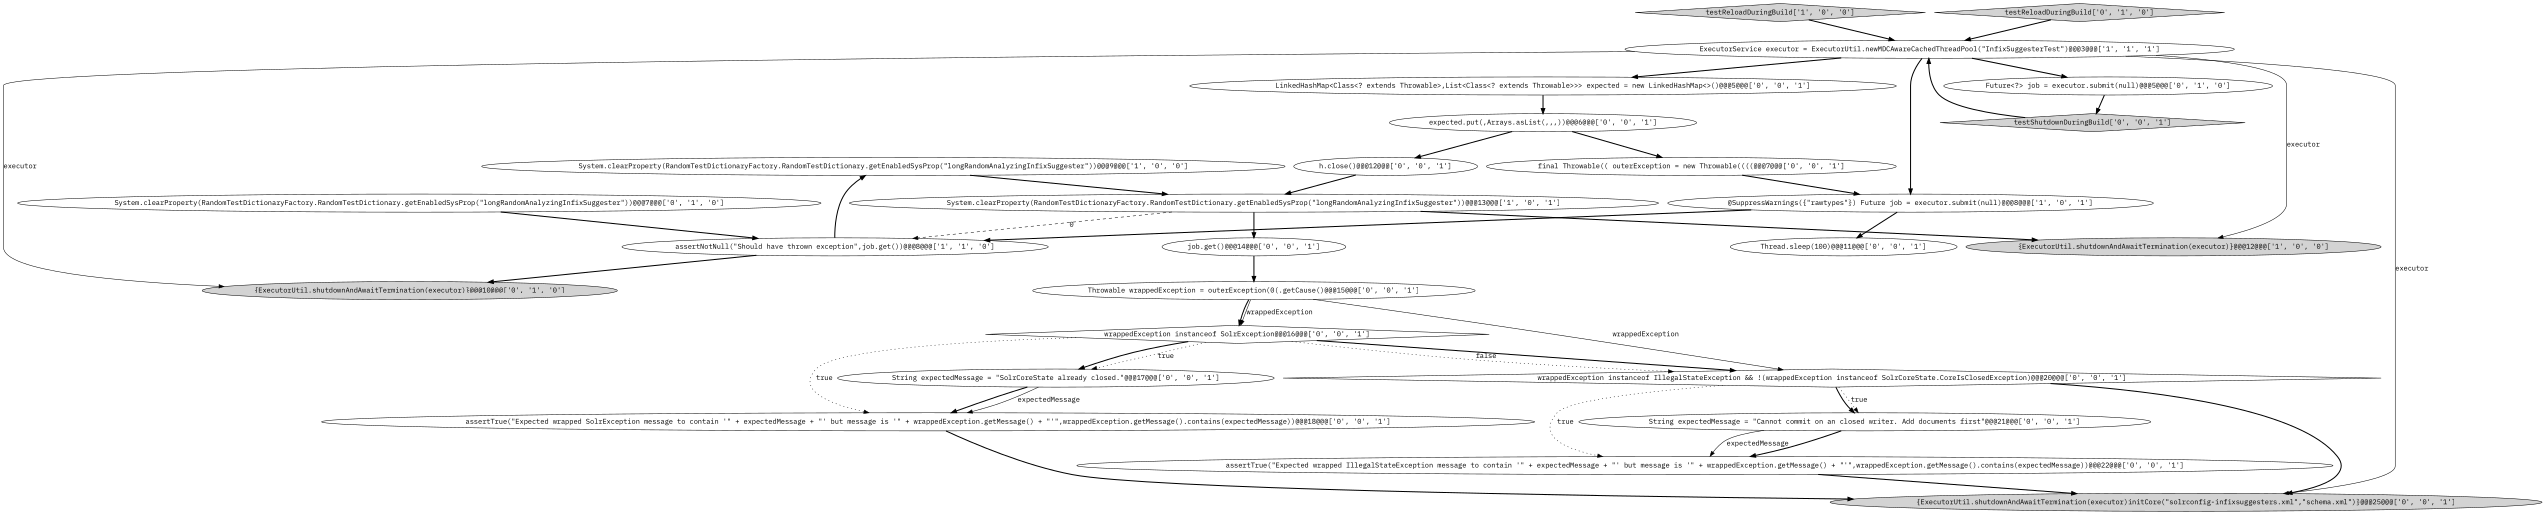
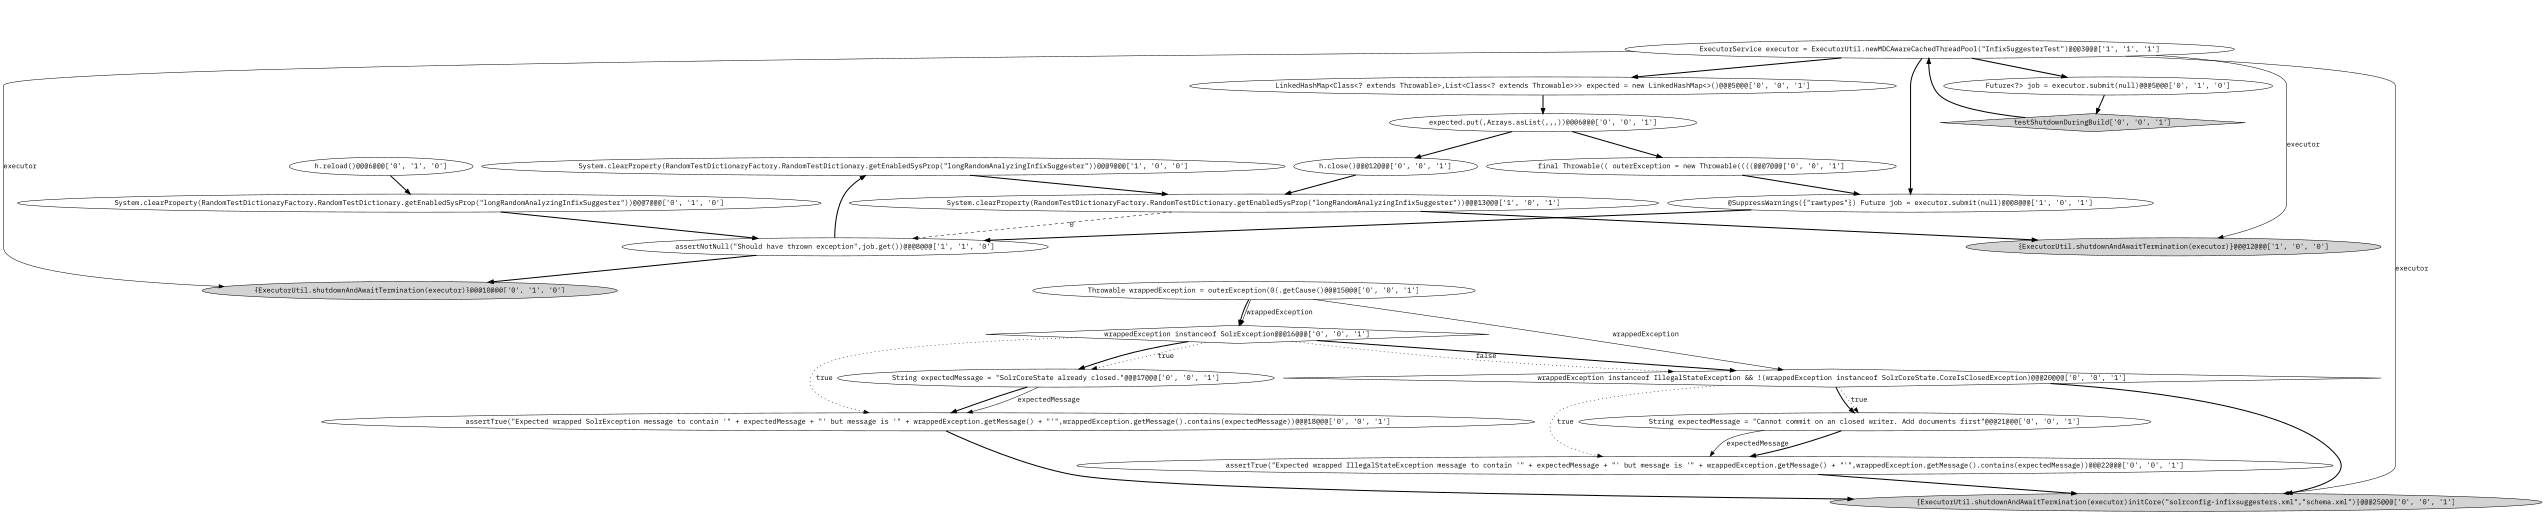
(1780, 13) -> none
(2079, 13) -> none
none -> (381, 166)
(1254, 247) -> none
(1844, 247) -> none
